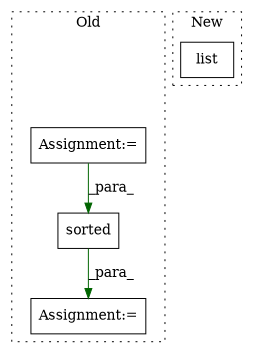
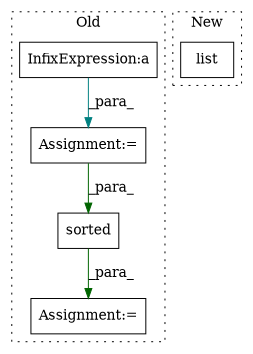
none -> (88, 60)
